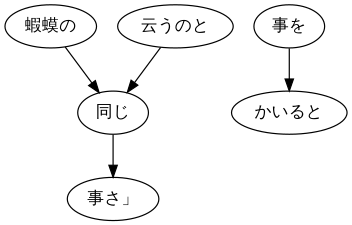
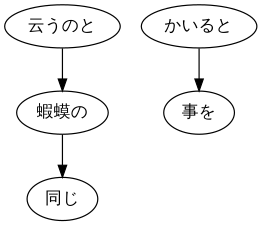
(289, 64) -> (199, 64)
(148, 65) -> (62, 64)
(113, 199) -> none
